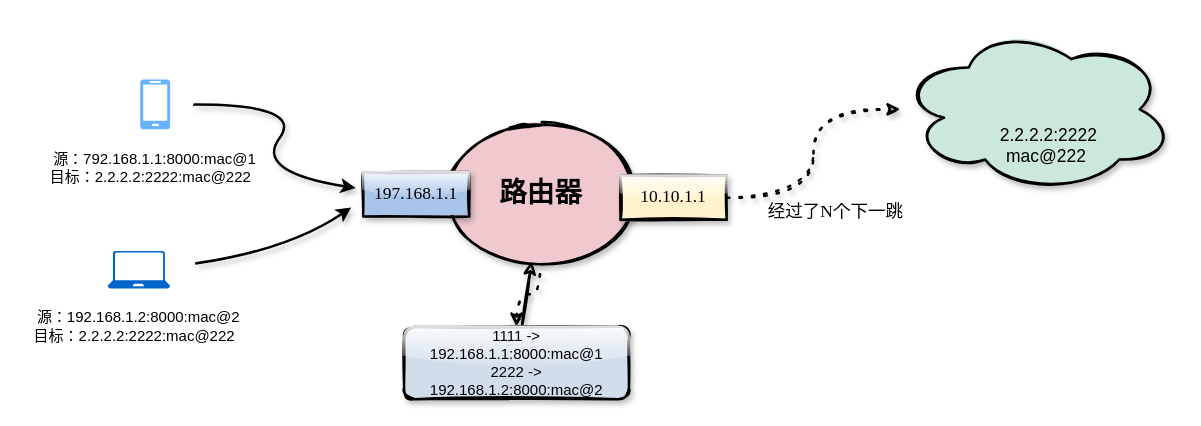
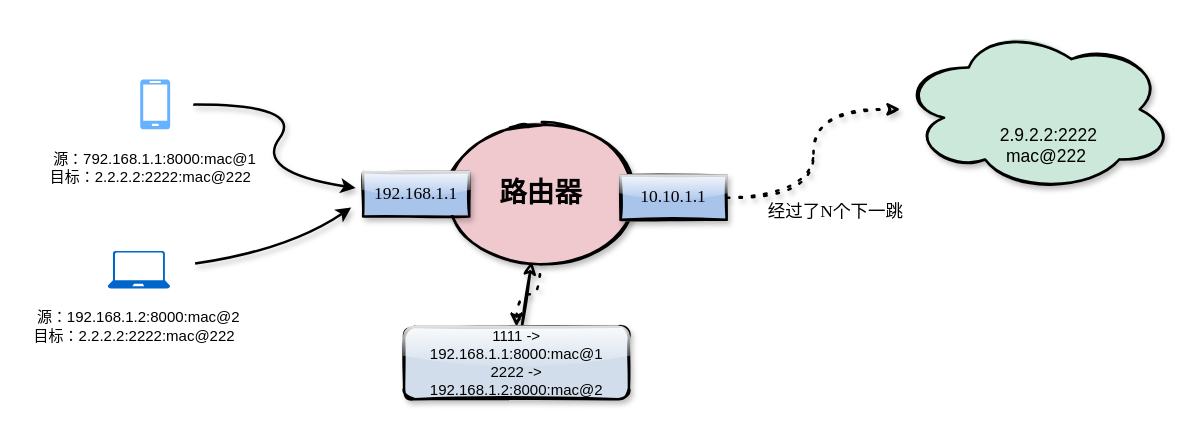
(1049, 146) -> (1049, 146)
(416, 194) -> (416, 194)
(674, 198) -> (674, 198)
